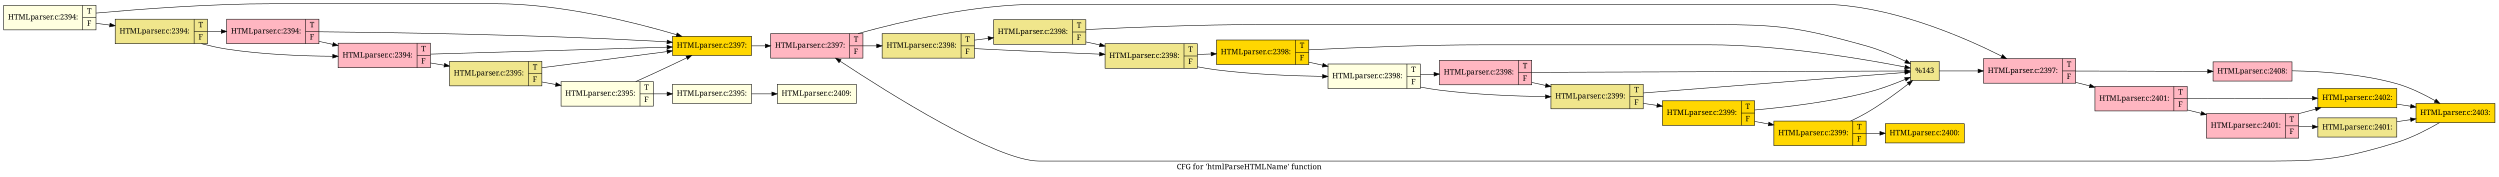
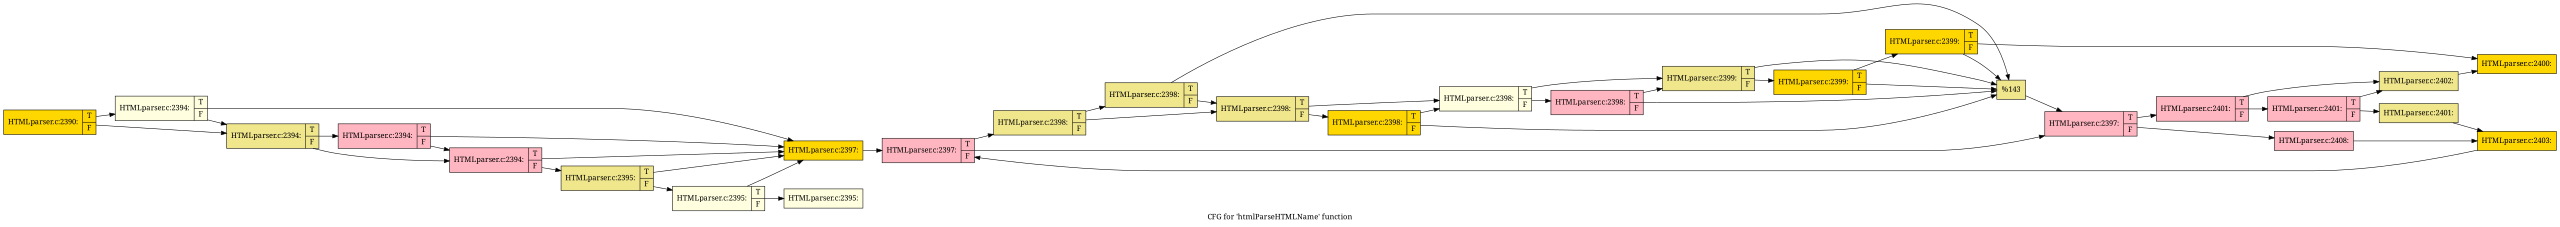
(817, 94) -> none
(2357, 98) -> (2419, 81)
(2404, 105) -> (2465, 73)
none -> (50, 122)
